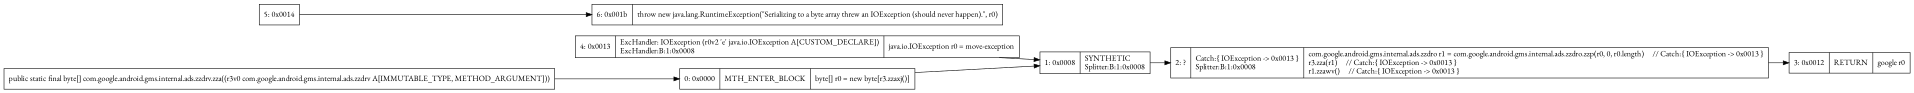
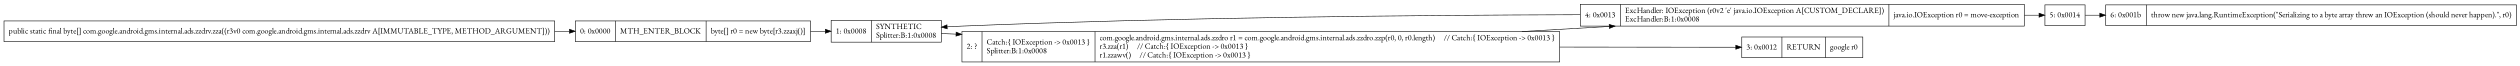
none -> (2032, 15)
none -> (1566, 29)
